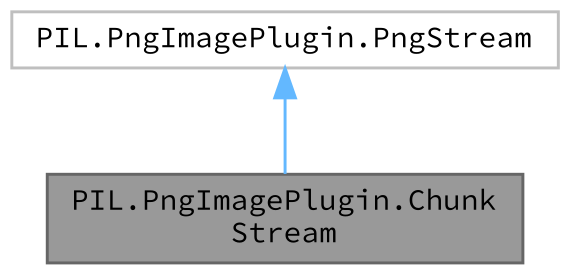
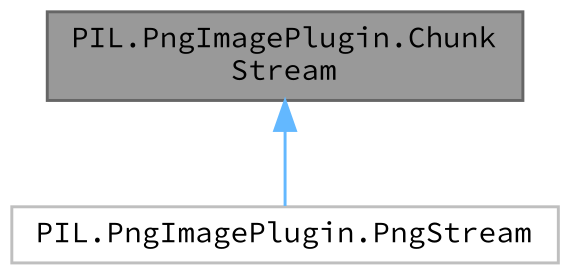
(285, 136) -> (285, 168)
